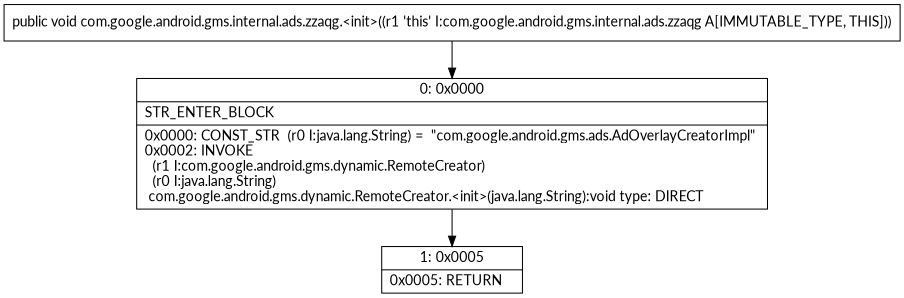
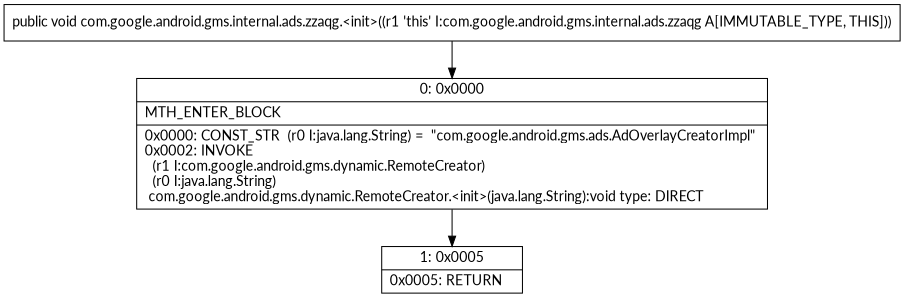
(210, 113) -> (213, 113)
